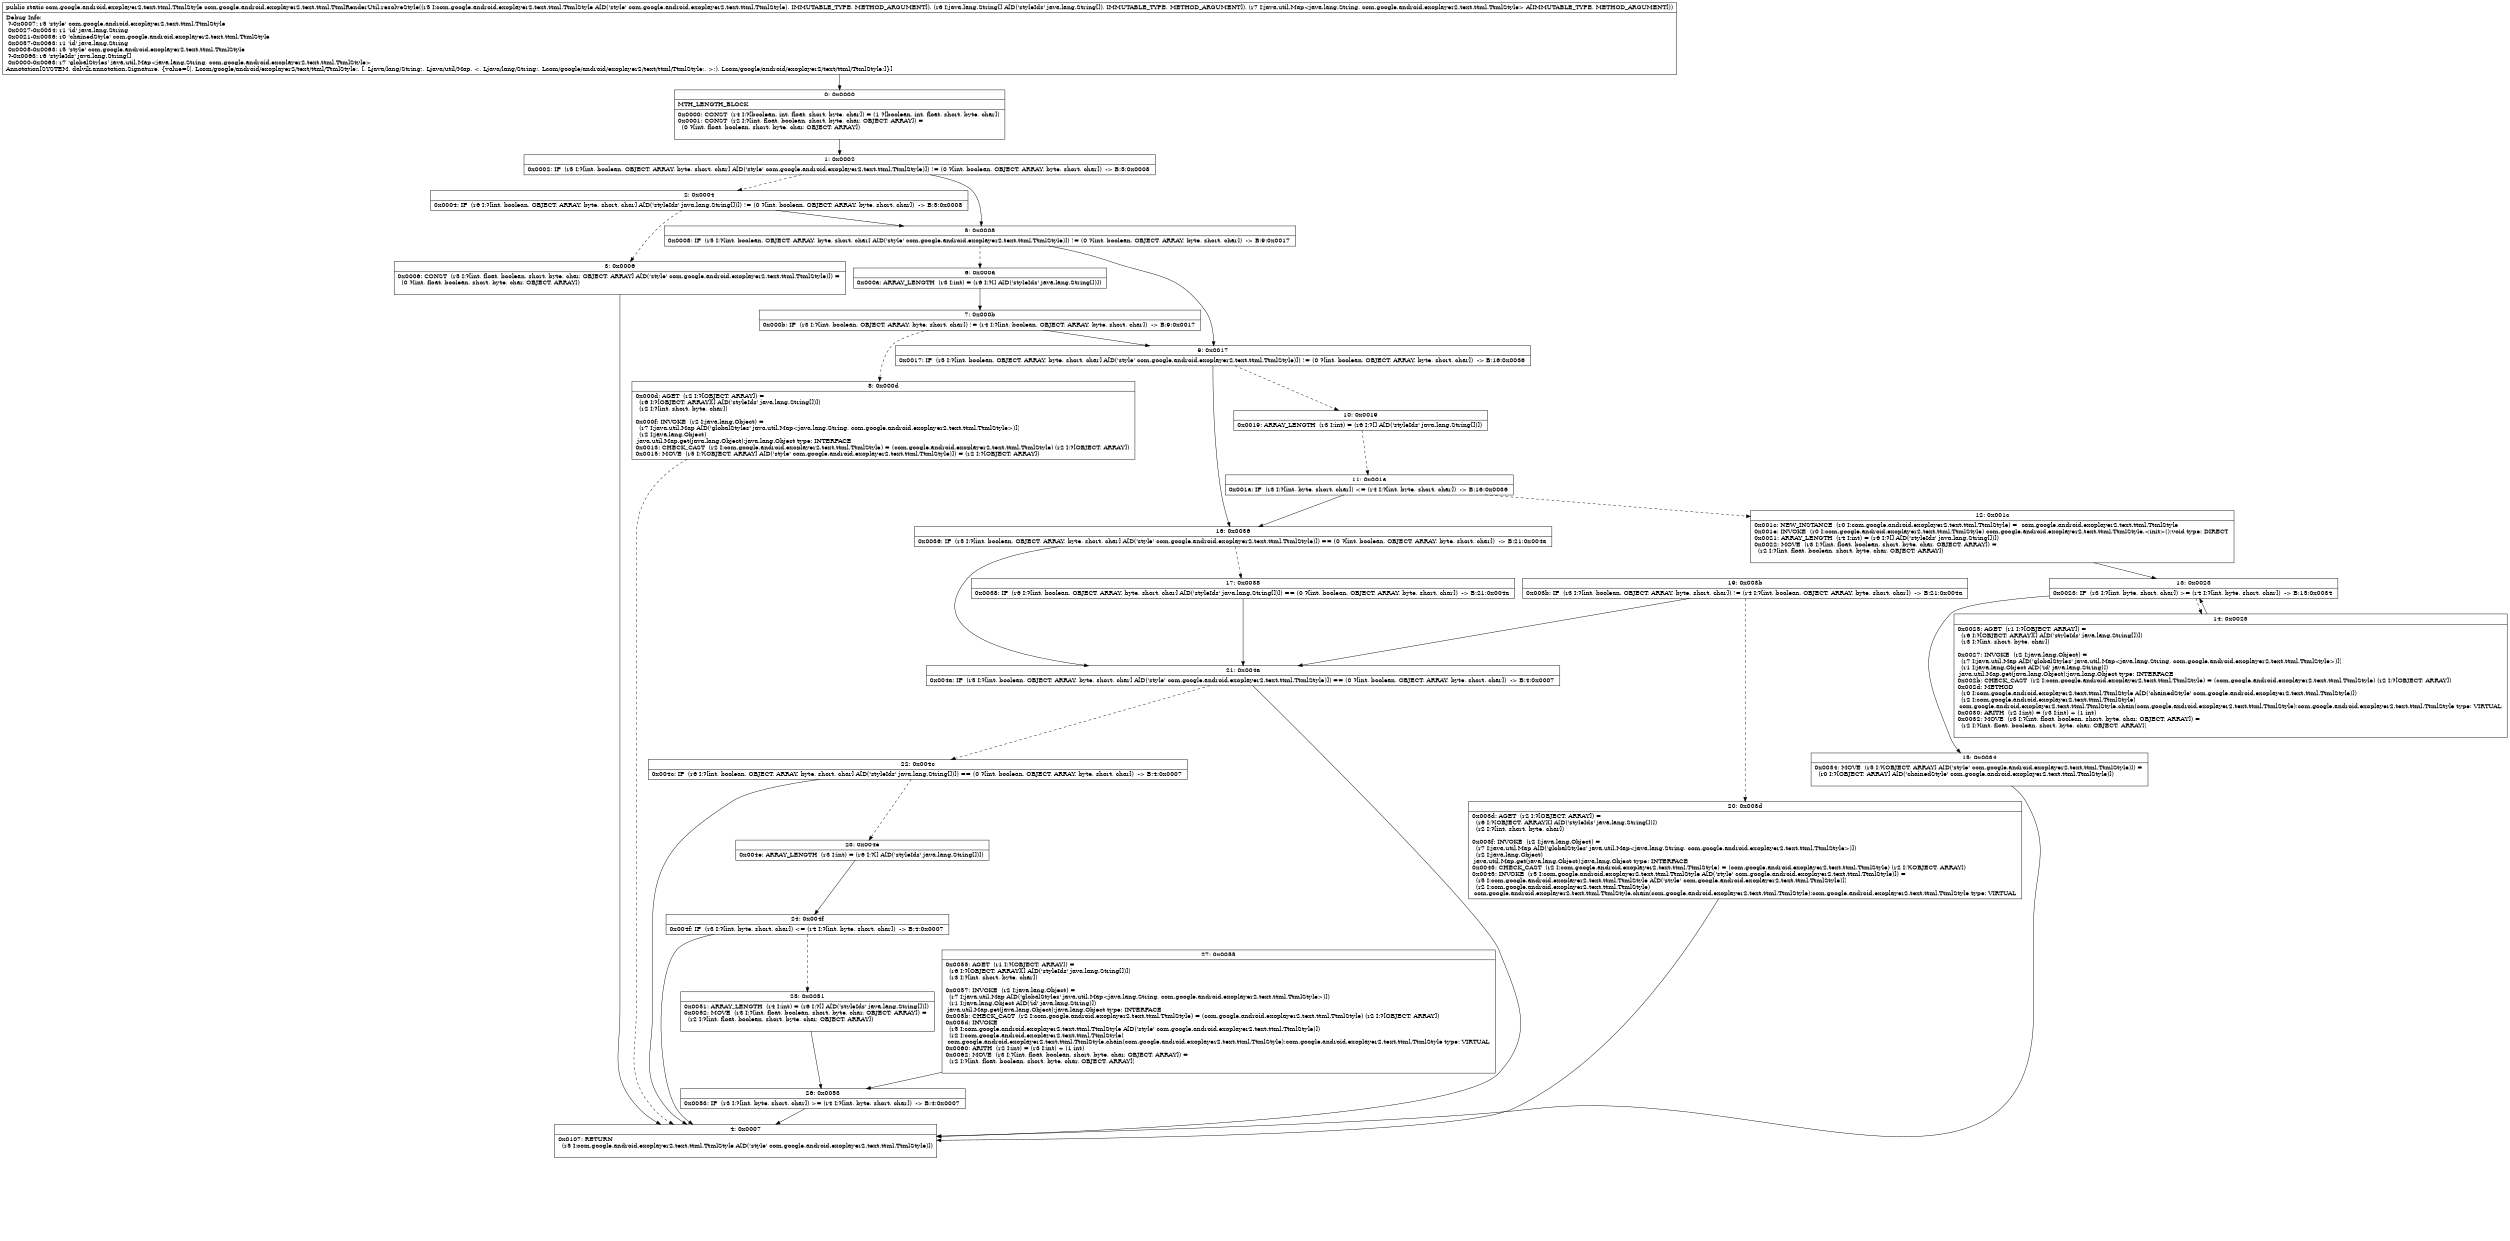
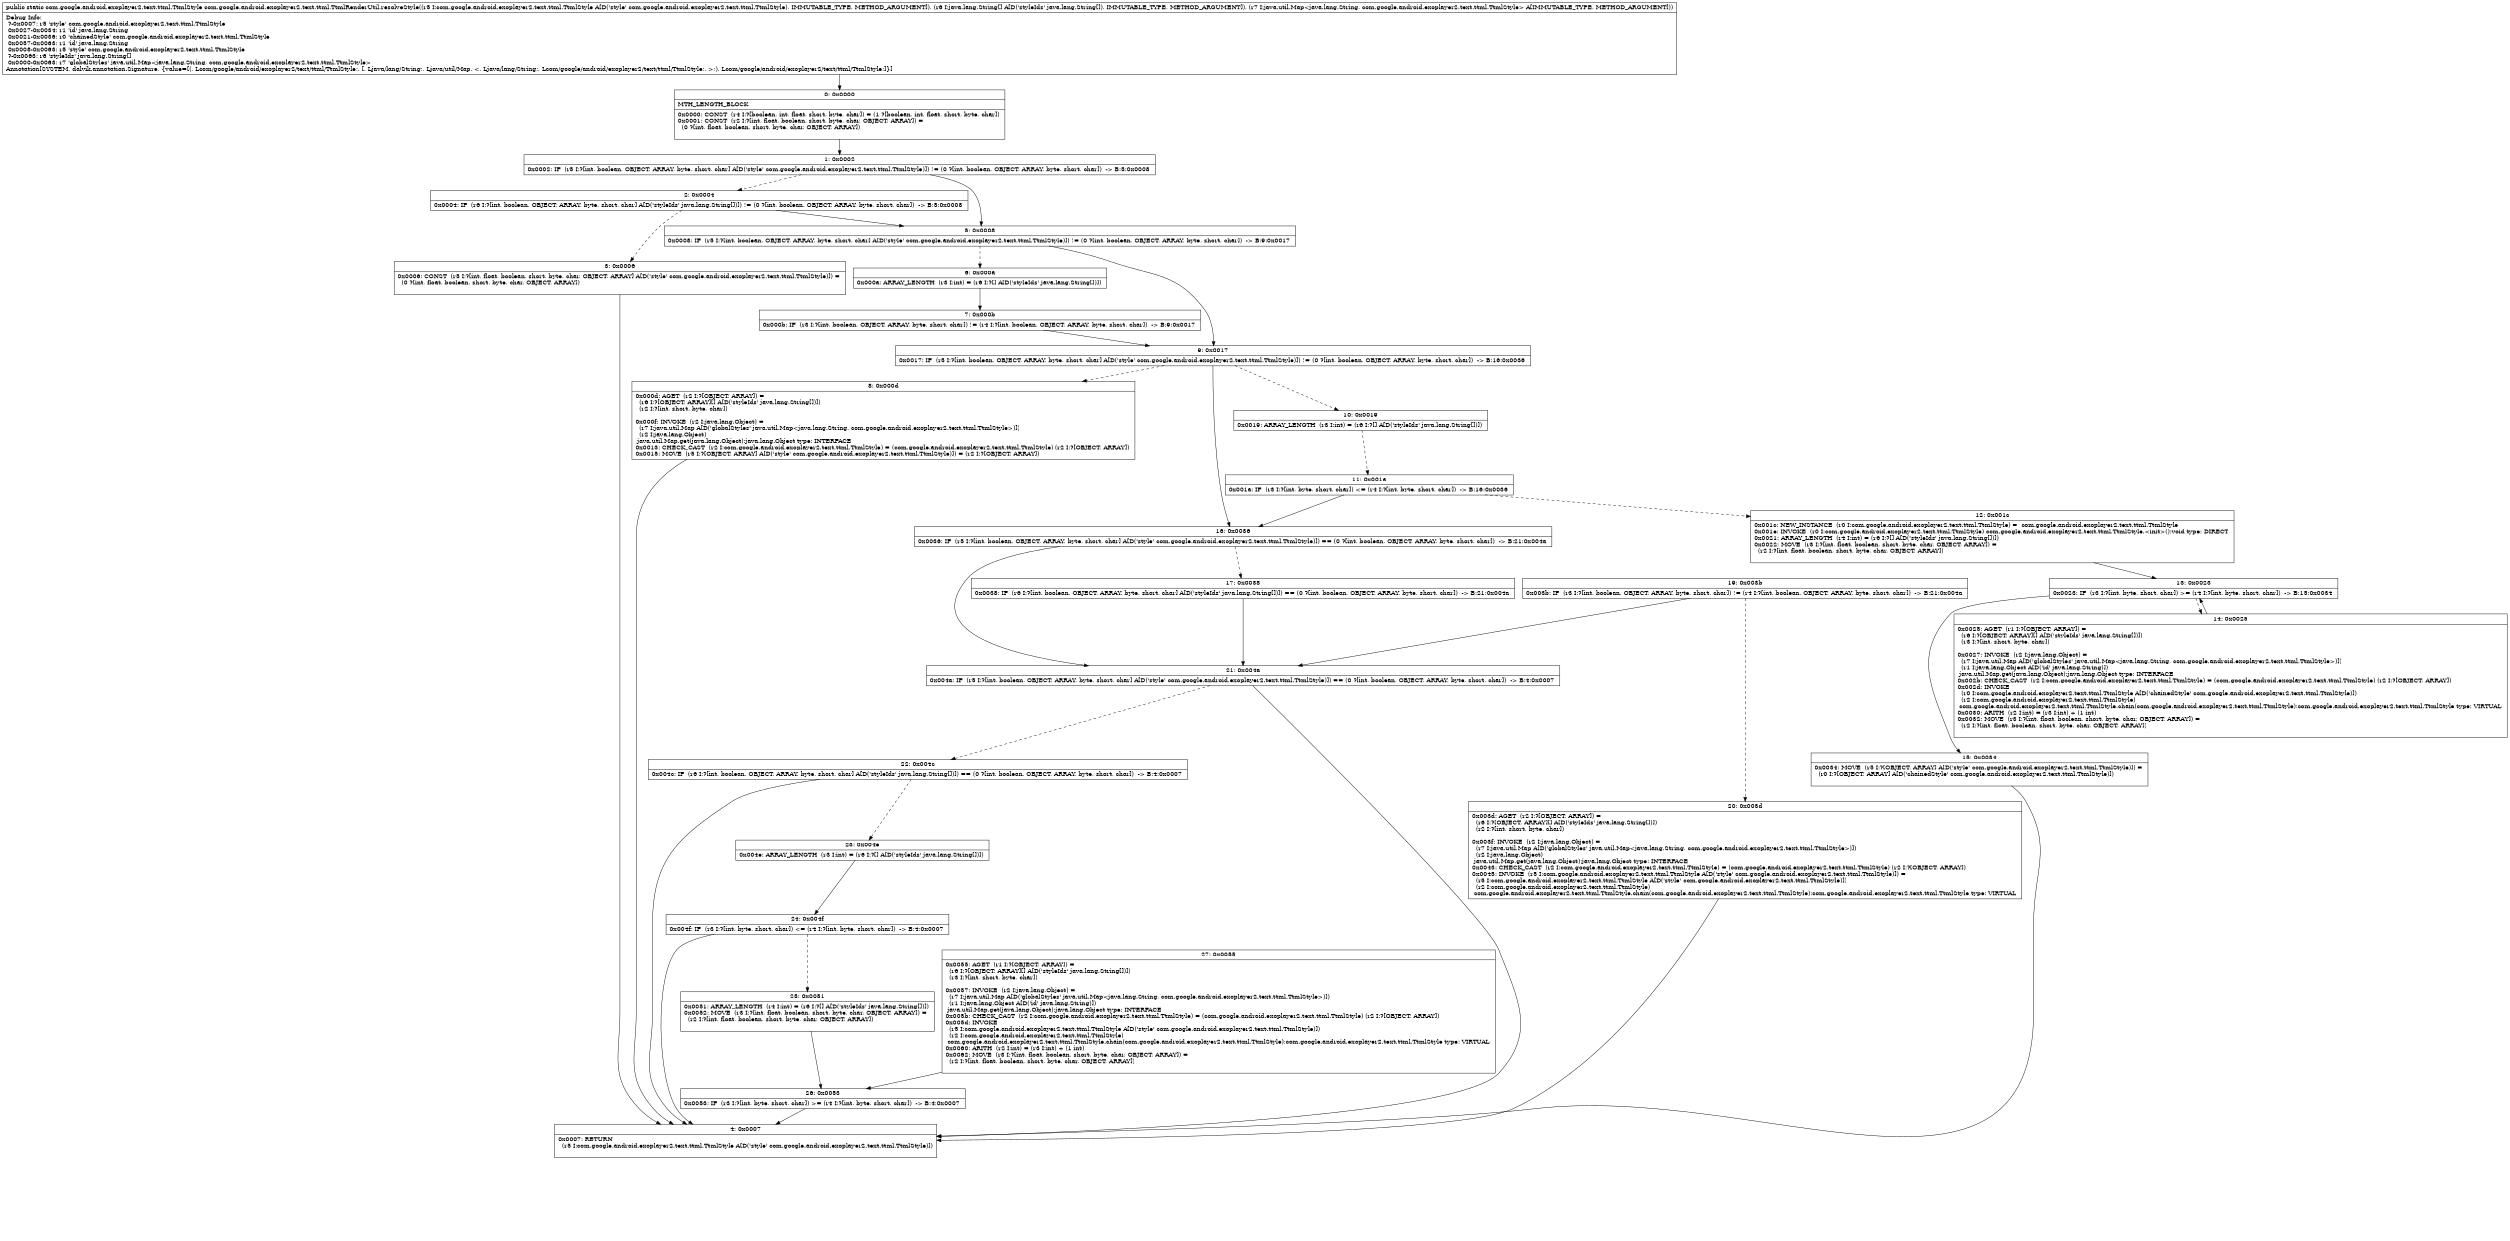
(894, 343) -> (1125, 373)
(1987, 687) -> (1986, 687)
(636, 787) -> (636, 787)
(587, 1139) -> (587, 1139)
